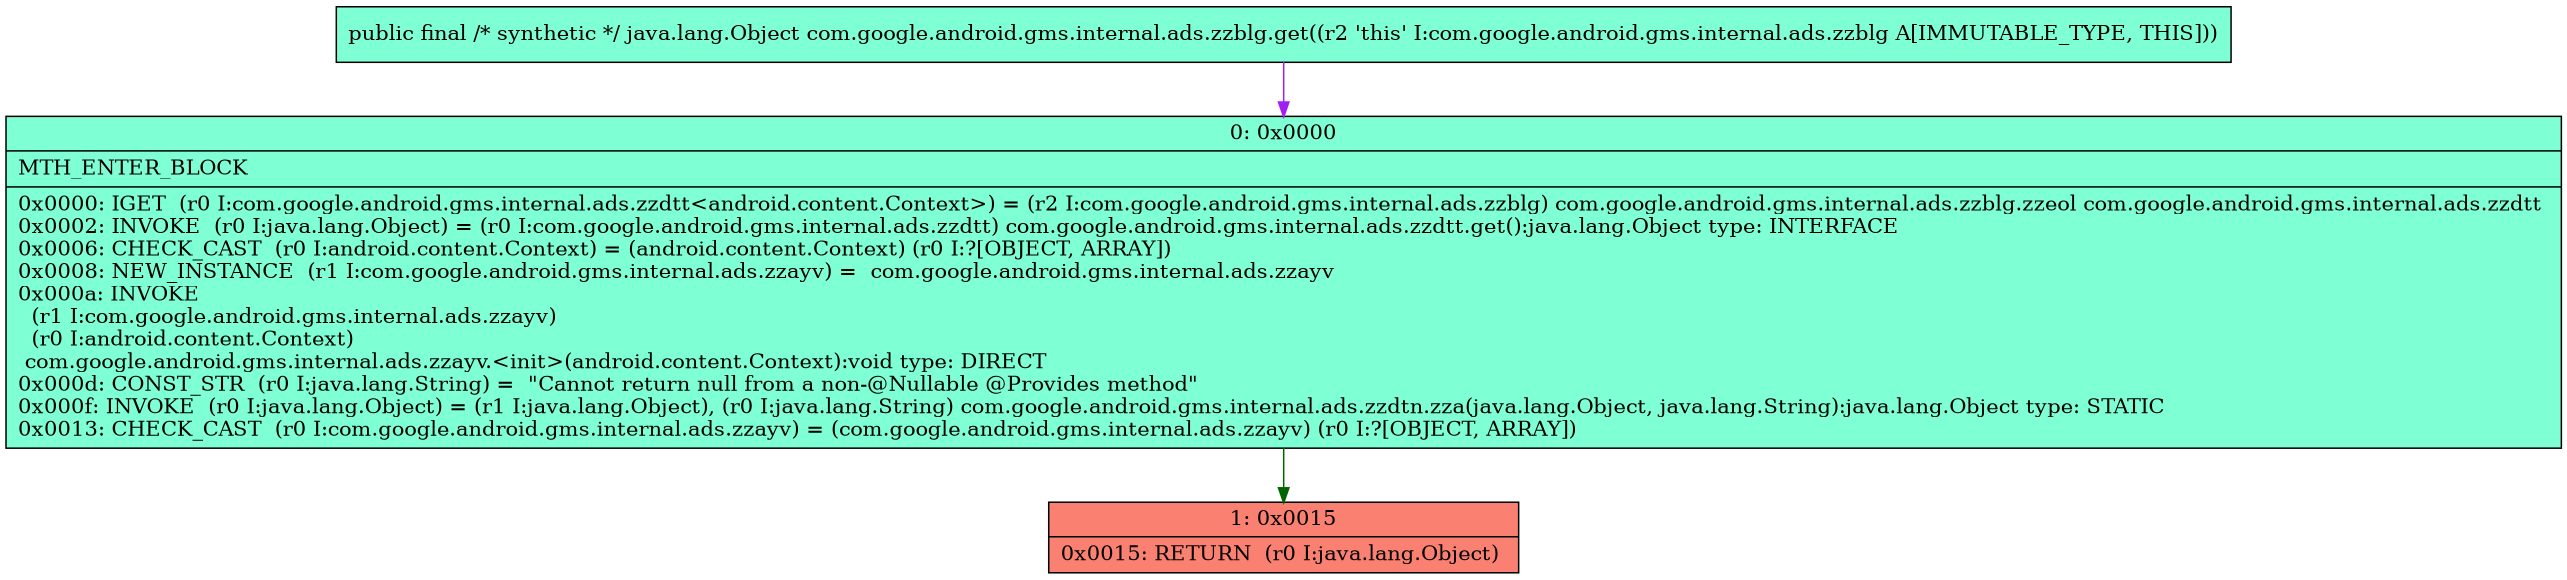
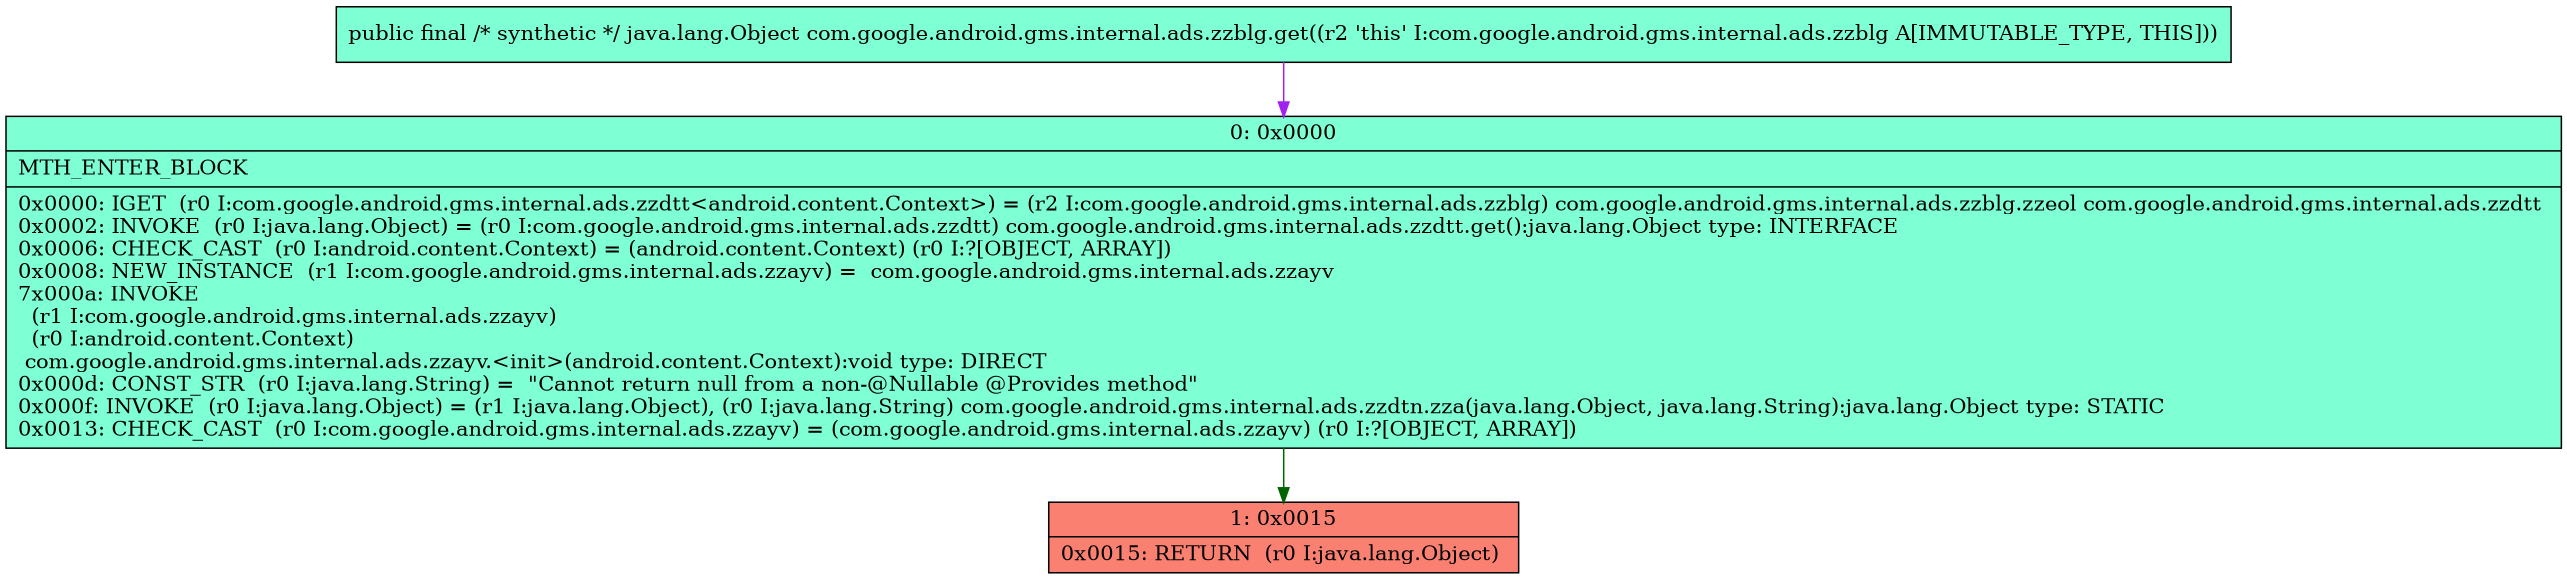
(116, 294) -> (116, 294)
